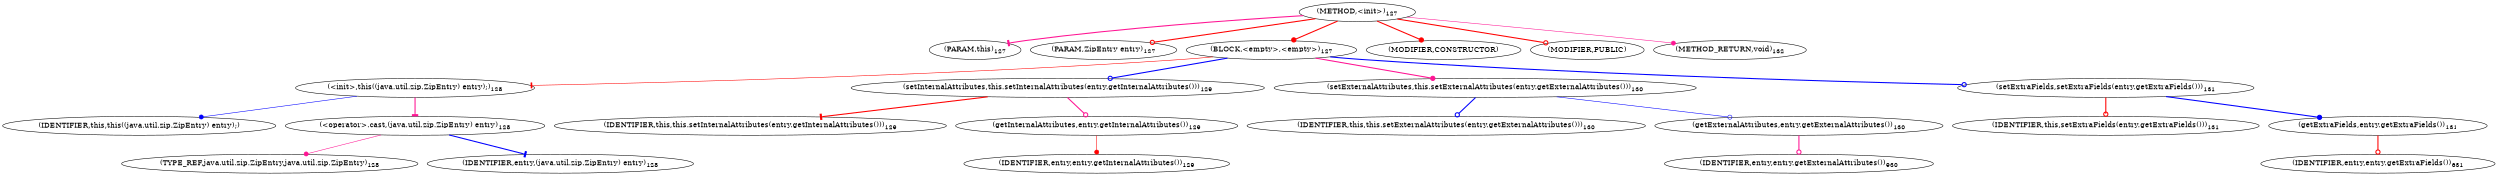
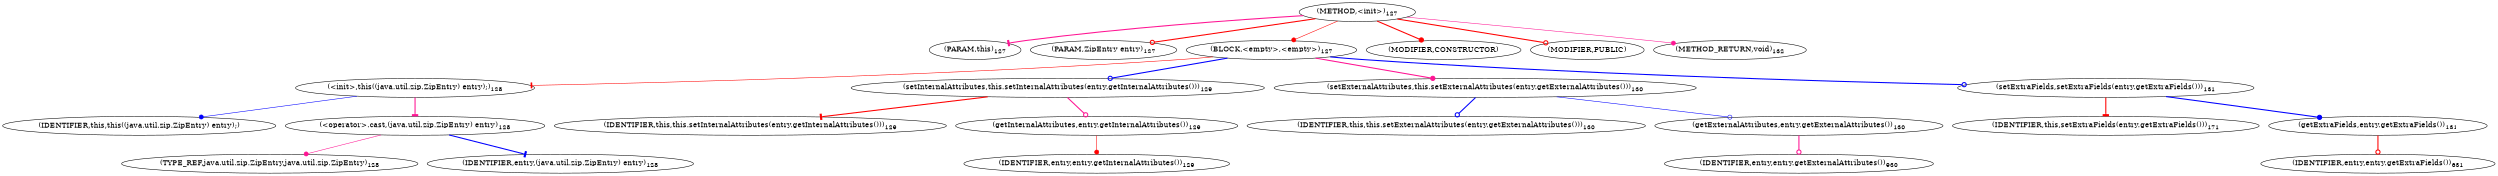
(1317, 30) -> (1317, 30)
(2106, 106) -> (2106, 106)
(2213, 125) -> (2213, 125)
